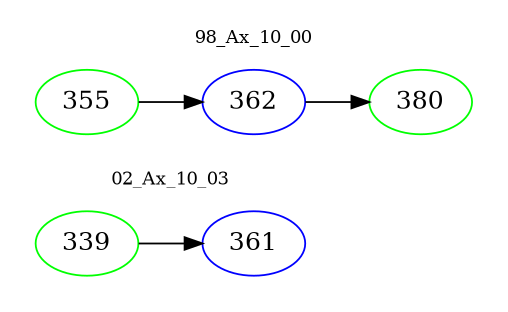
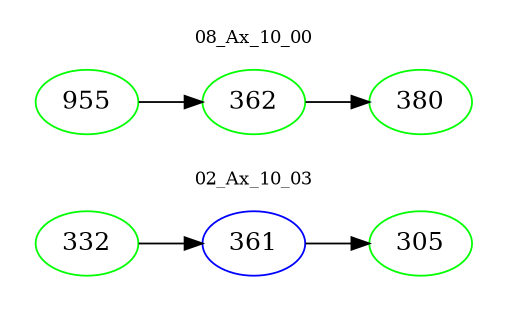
(254, 38) -> (254, 38)
(87, 102) -> (87, 102)
(254, 102) -> (254, 102)
(87, 243) -> (87, 243)
none -> (421, 243)
